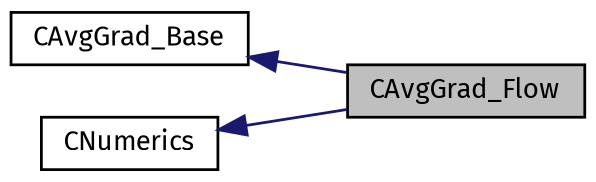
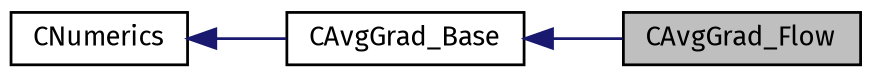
(296, 117) -> (251, 39)
